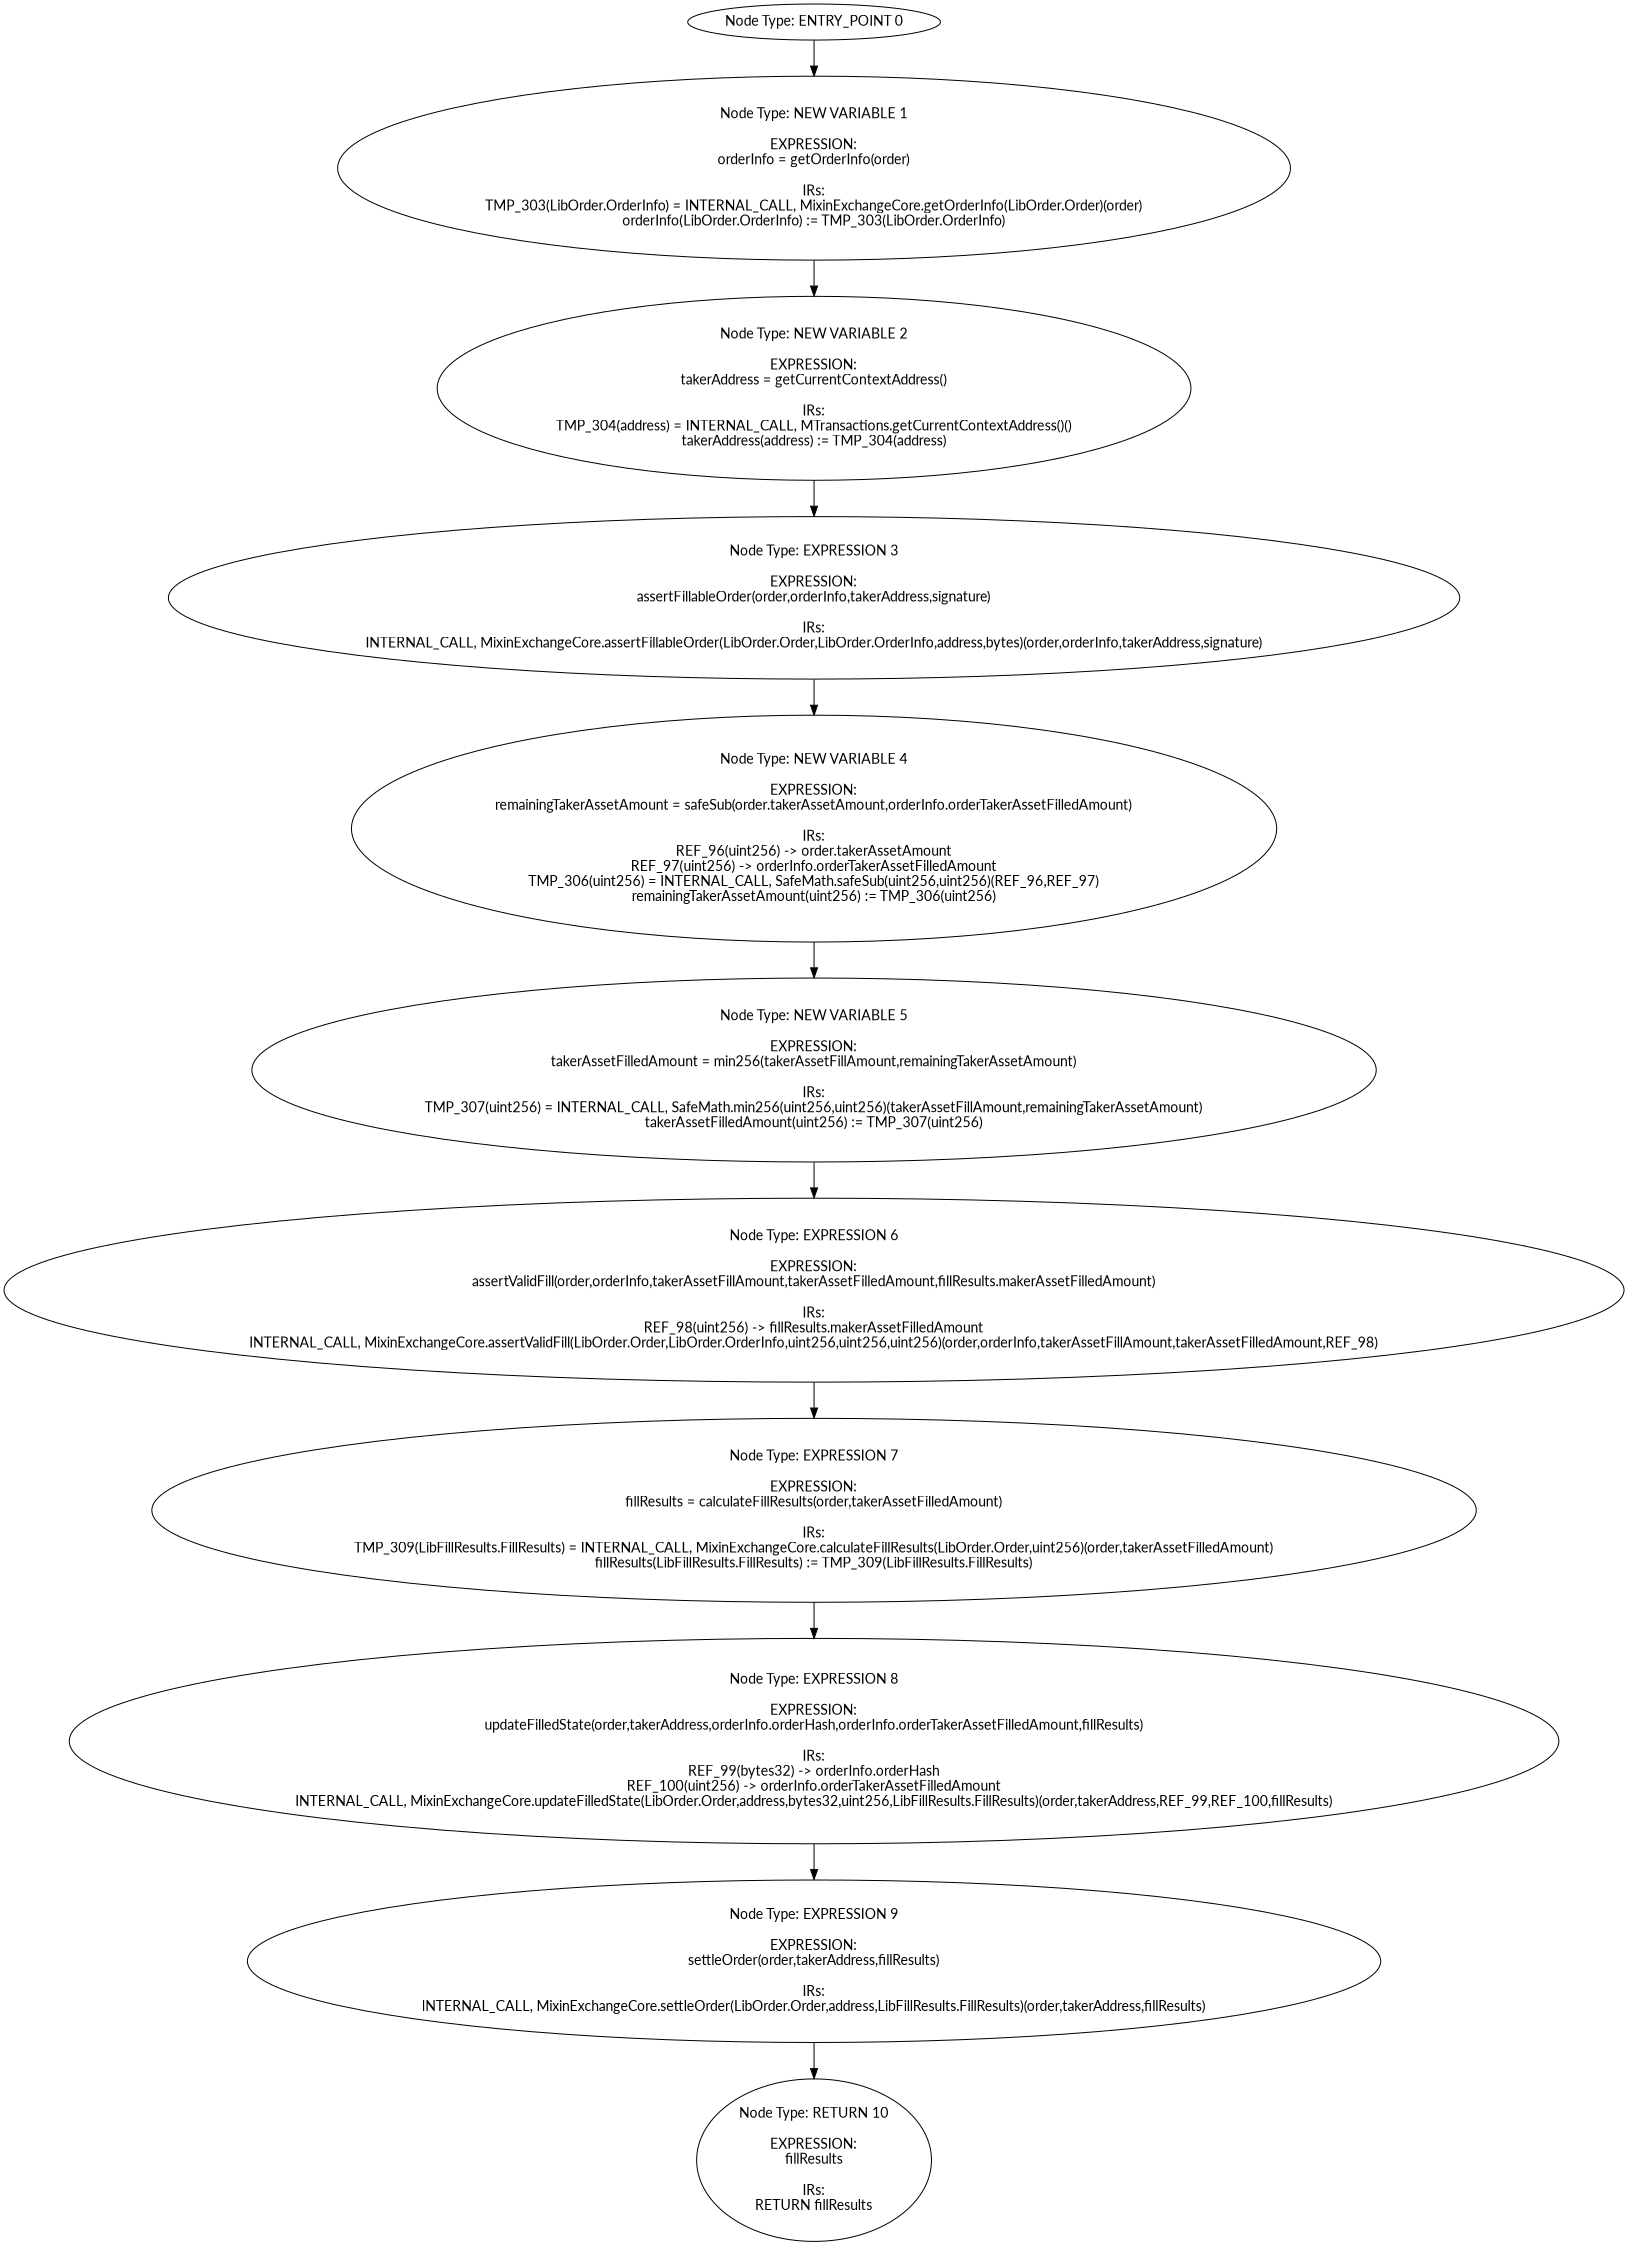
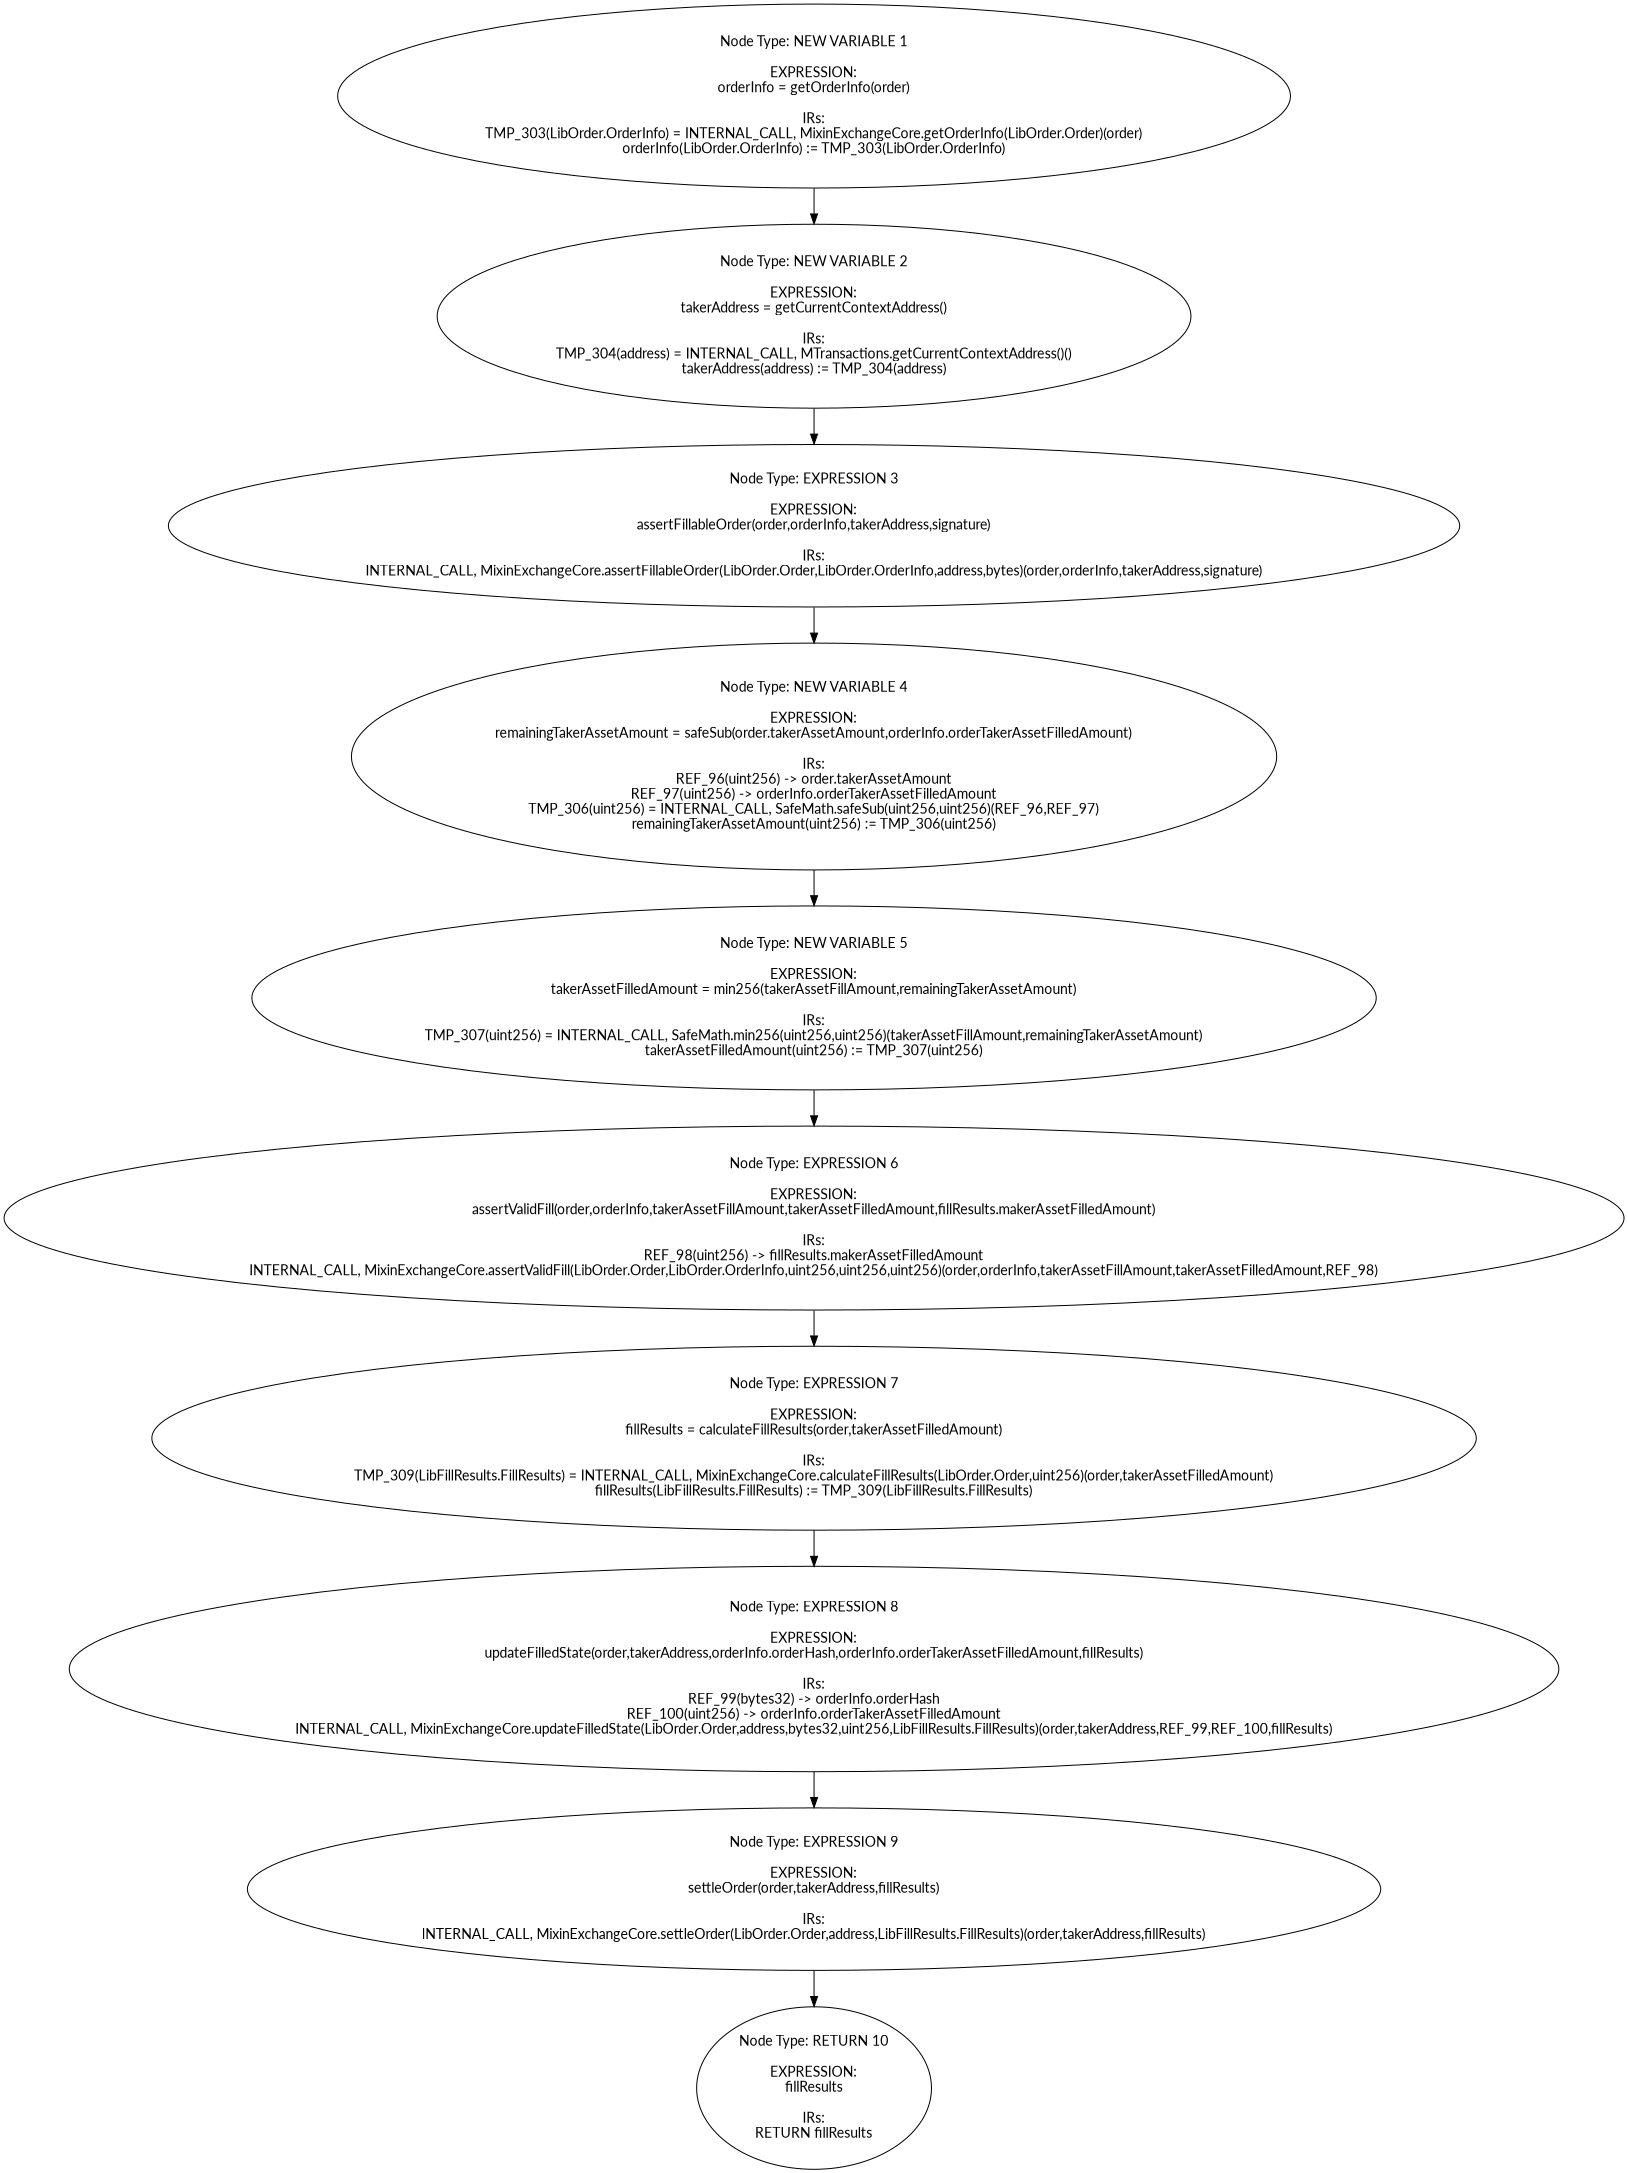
(814, 22) -> none
